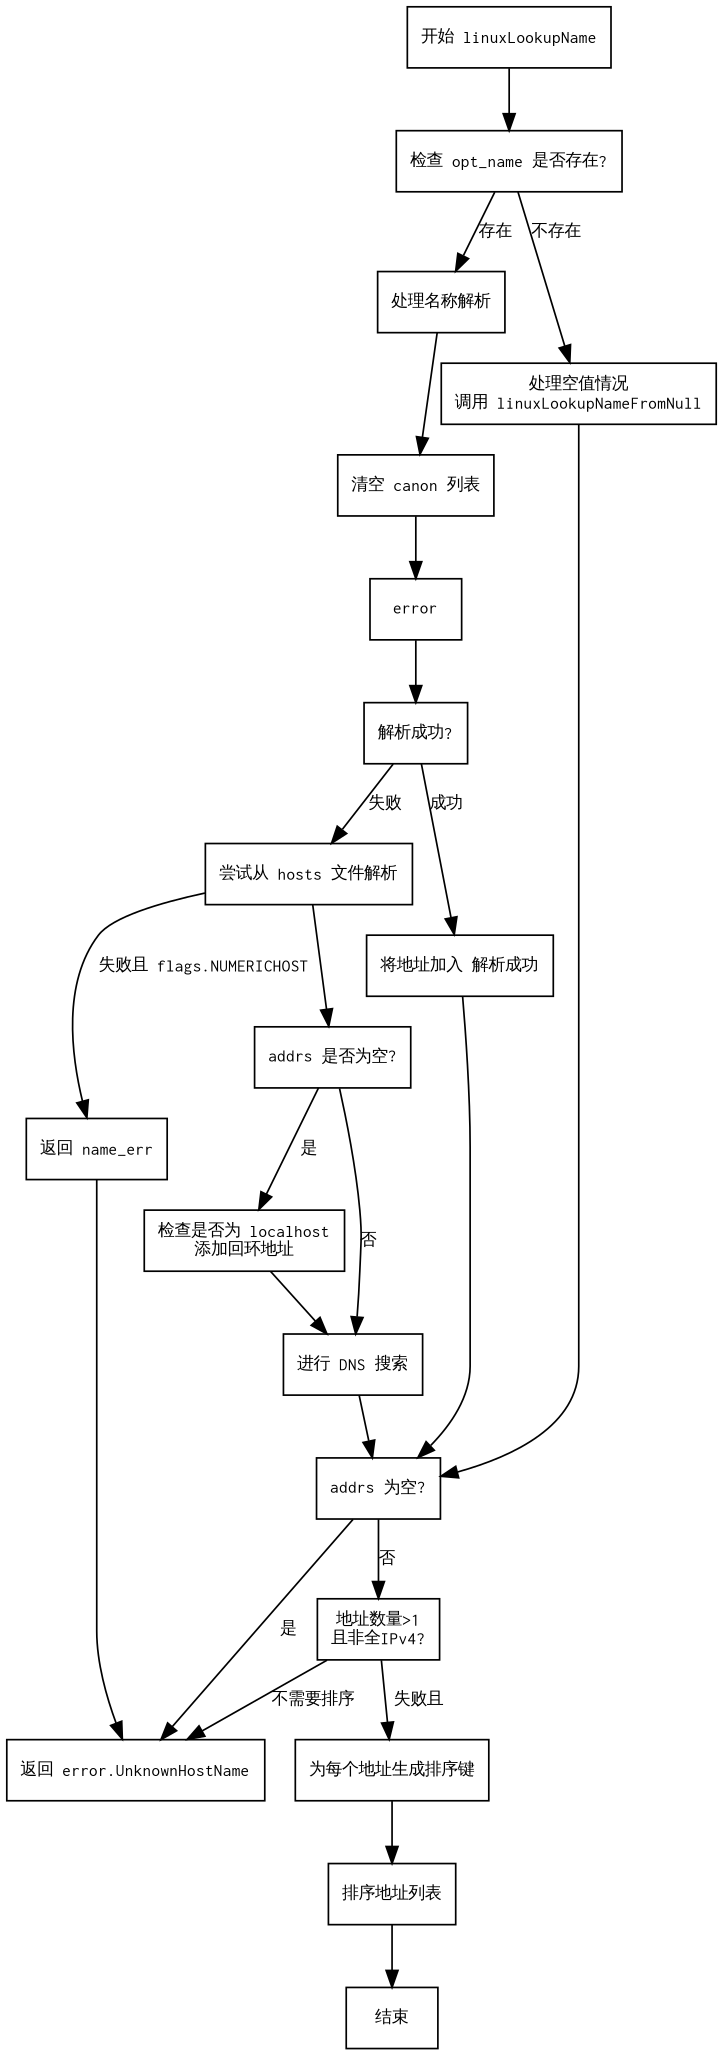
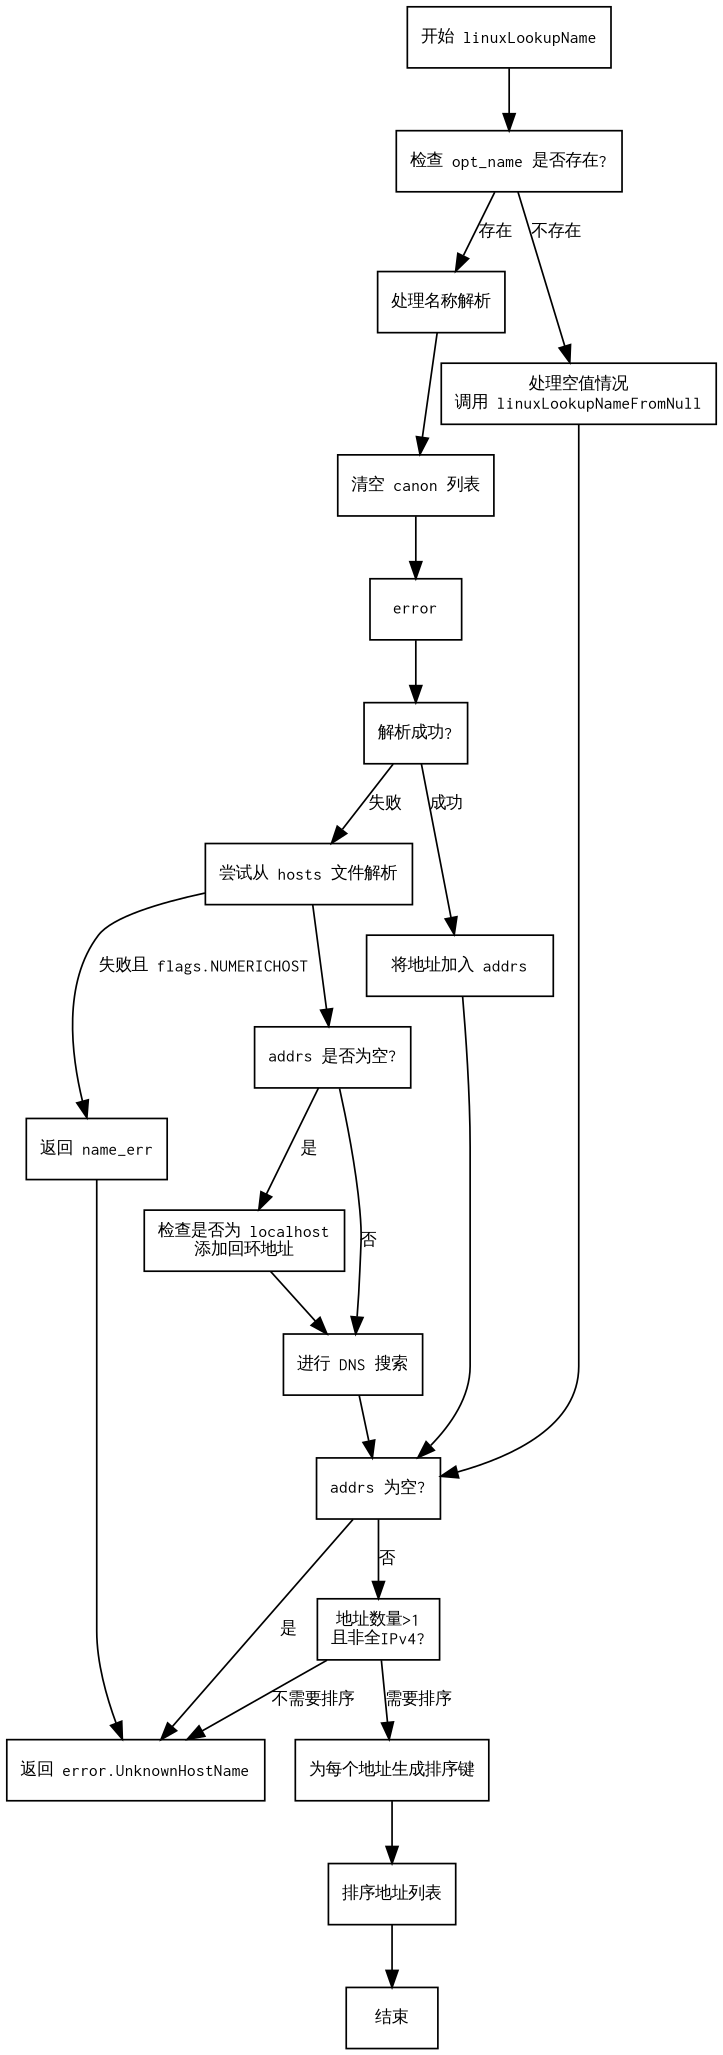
(460, 966) -> (460, 966)
(419, 1700) -> (419, 1700)
